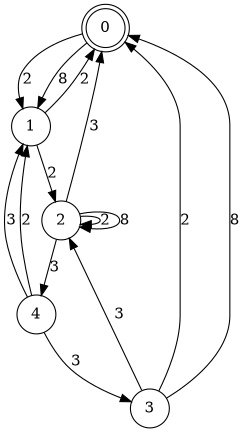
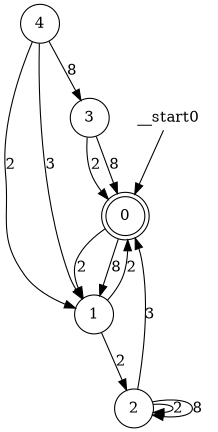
none -> (169, 118)
(50, 262) -> none
(108, 319) -> none
(76, 361) -> (72, 71)
